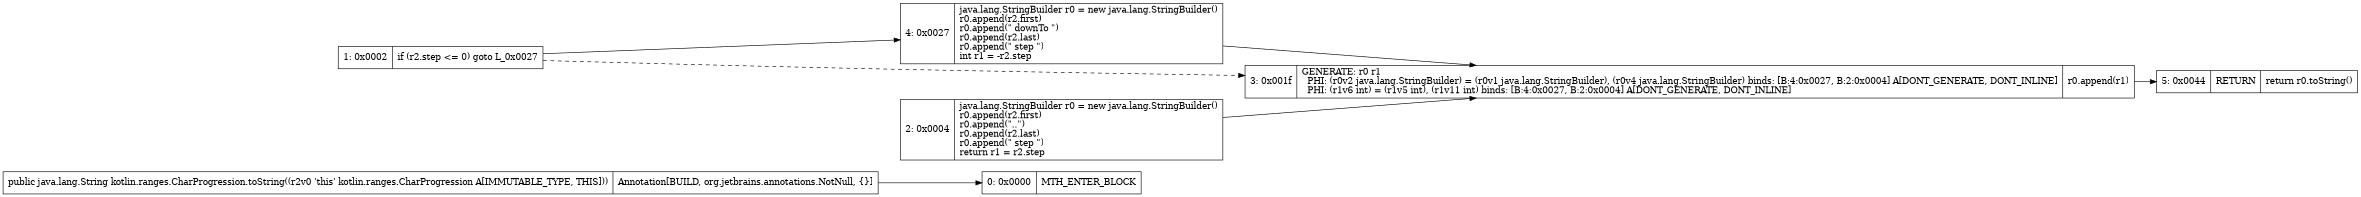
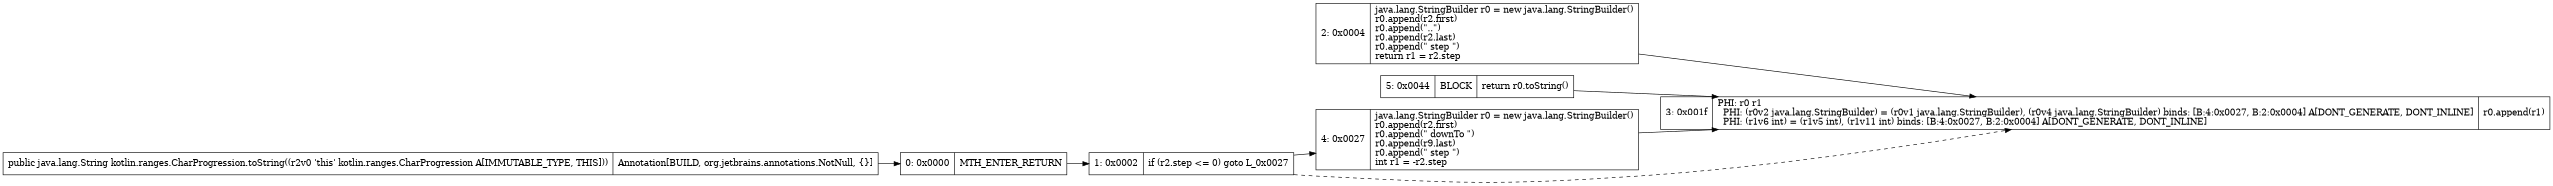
(1000, 38) -> (1415, 144)
(1343, 72) -> (1741, 104)
(2236, 81) -> (1456, 86)
(2142, 82) -> (1643, 94)
none -> (1075, 164)
(1089, 183) -> (1011, 163)
